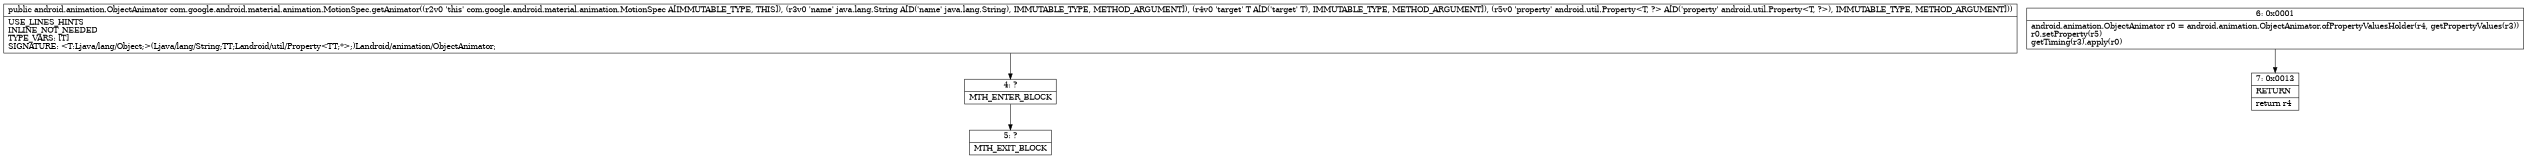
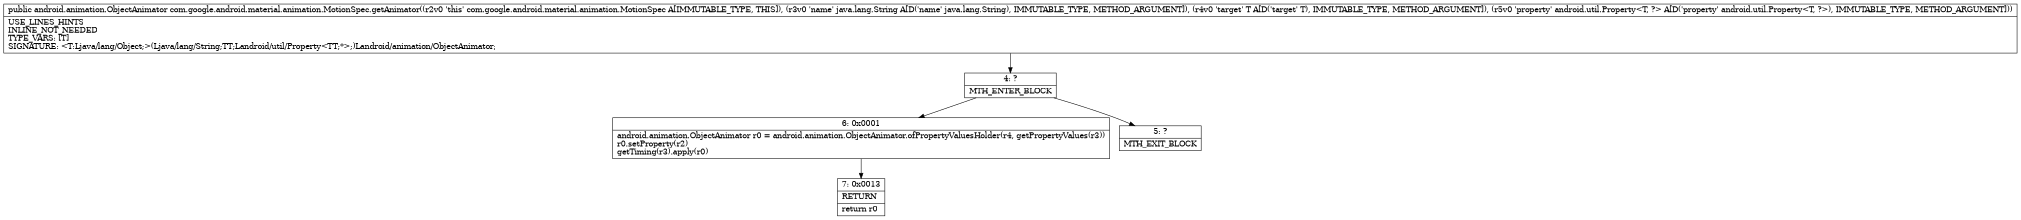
(2067, 34) -> (653, 144)
(2274, 104) -> (860, 209)
none -> (950, 107)
